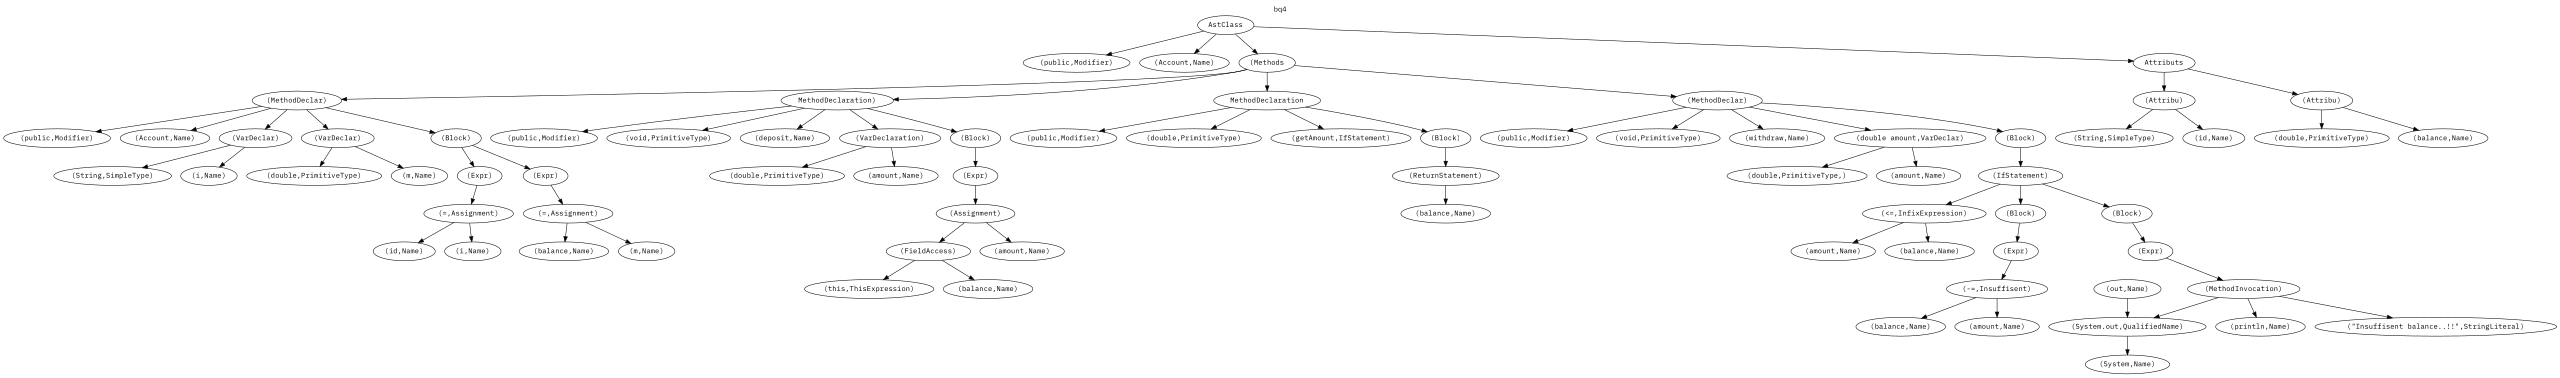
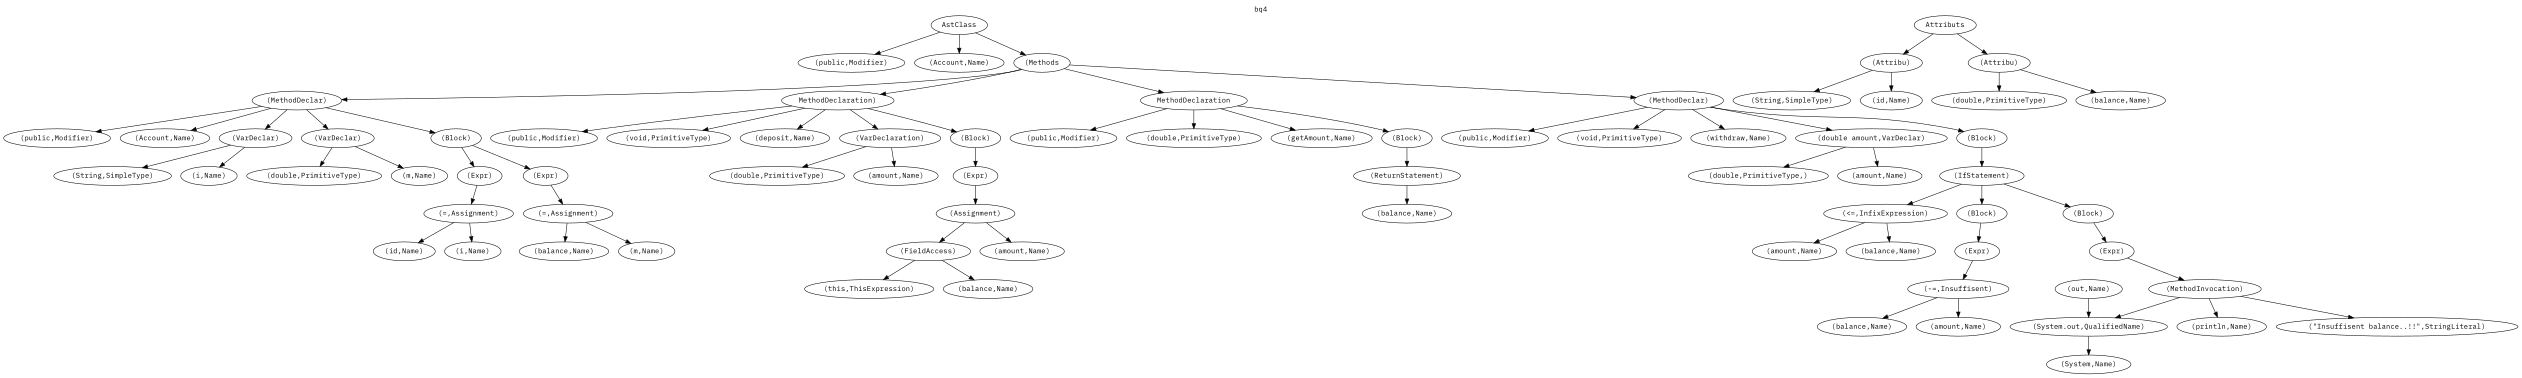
(1691, 44) -> none
(1341, 138) -> (1322, 138)
